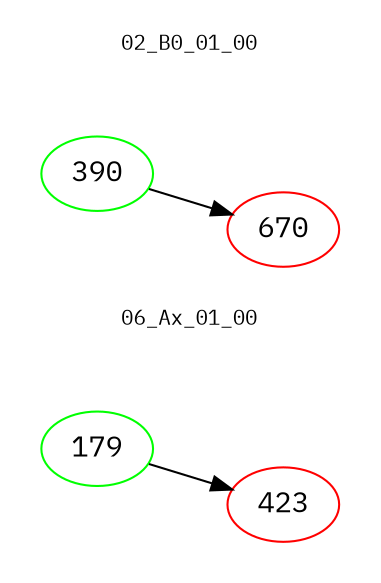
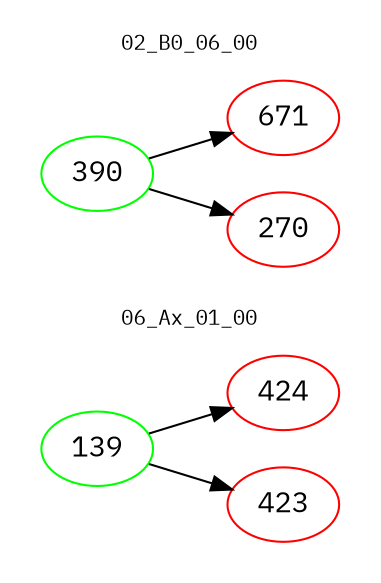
(190, 44) -> (190, 44)
none -> (283, 118)
(283, 230) -> (283, 230)
none -> (283, 393)
(97, 449) -> (97, 449)
